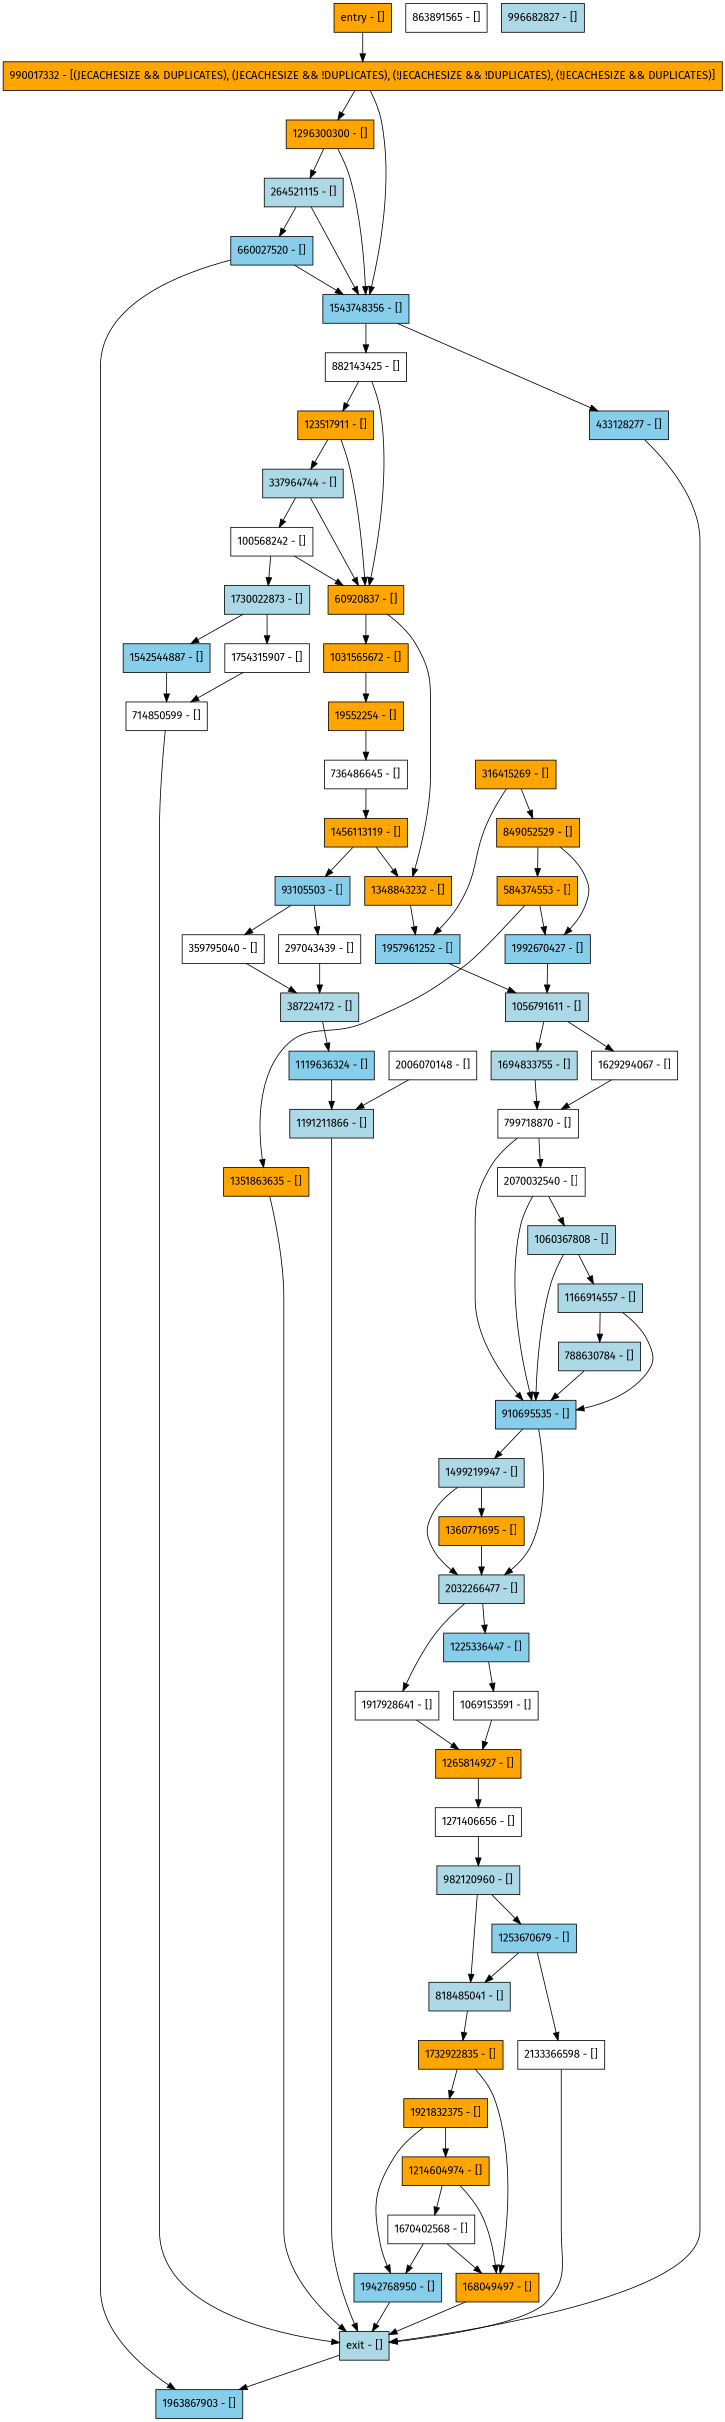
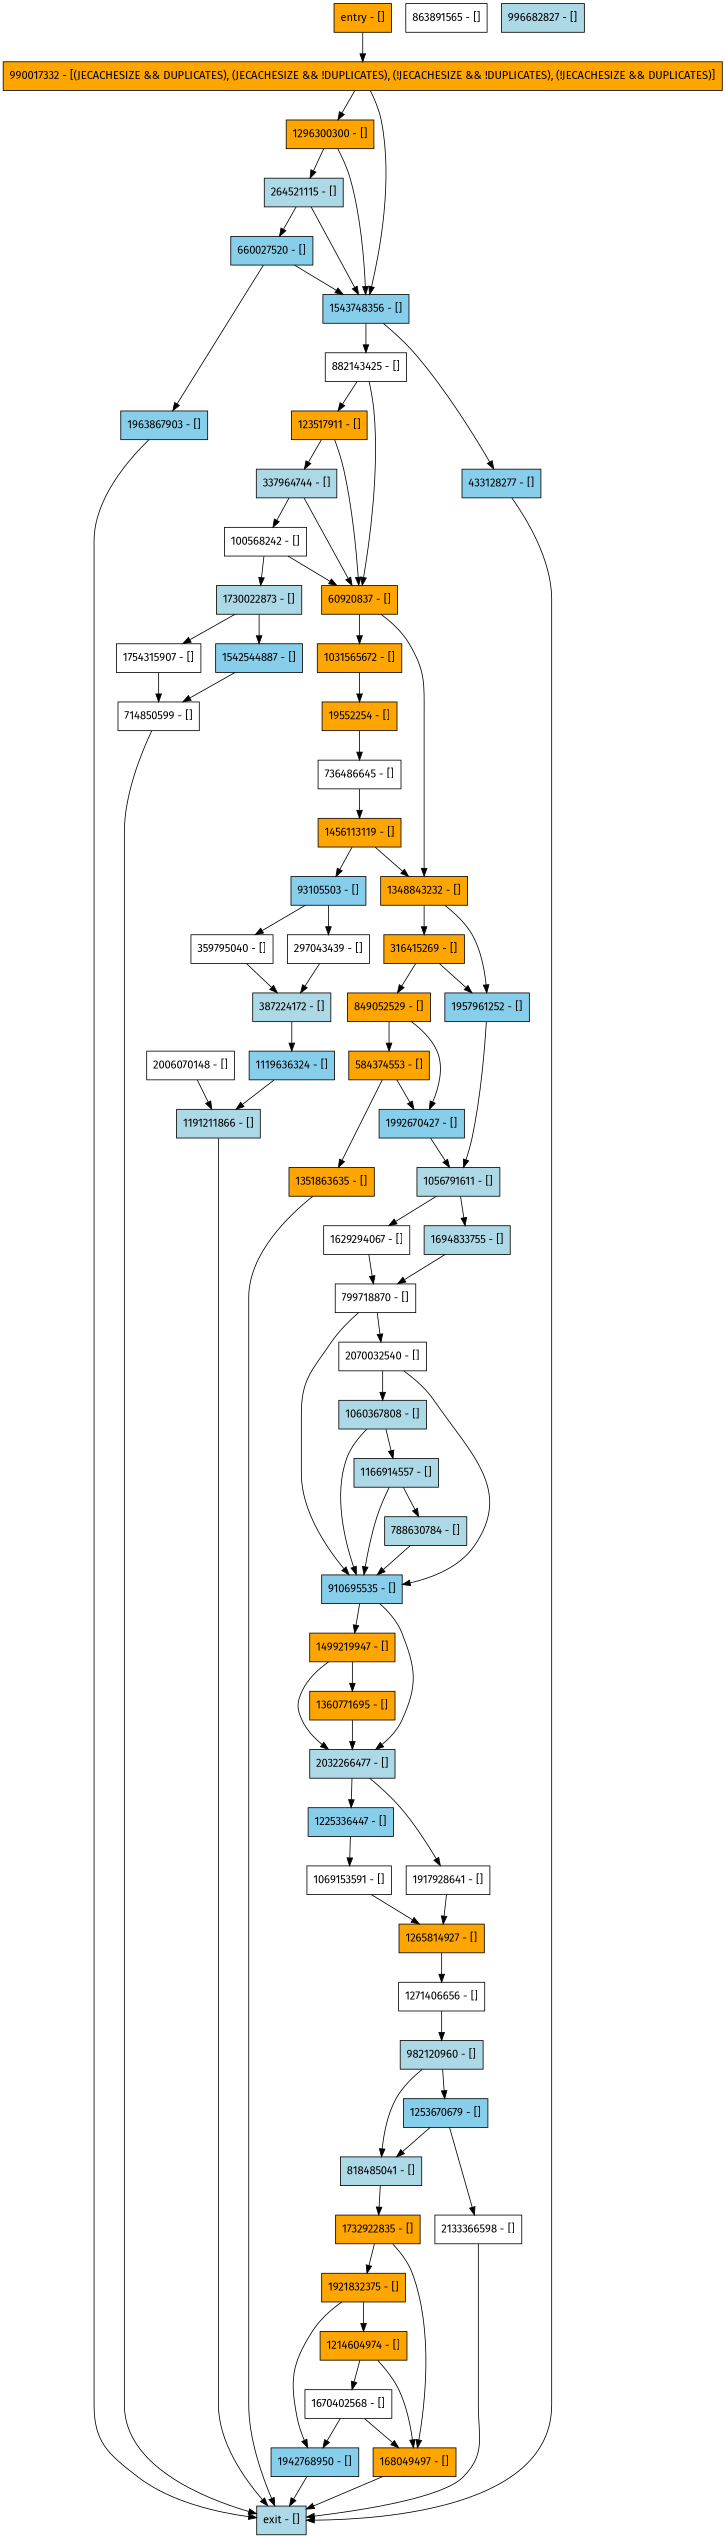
none -> (424, 916)
(482, 1473) -> (352, 1647)
(293, 2371) -> (94, 1518)
